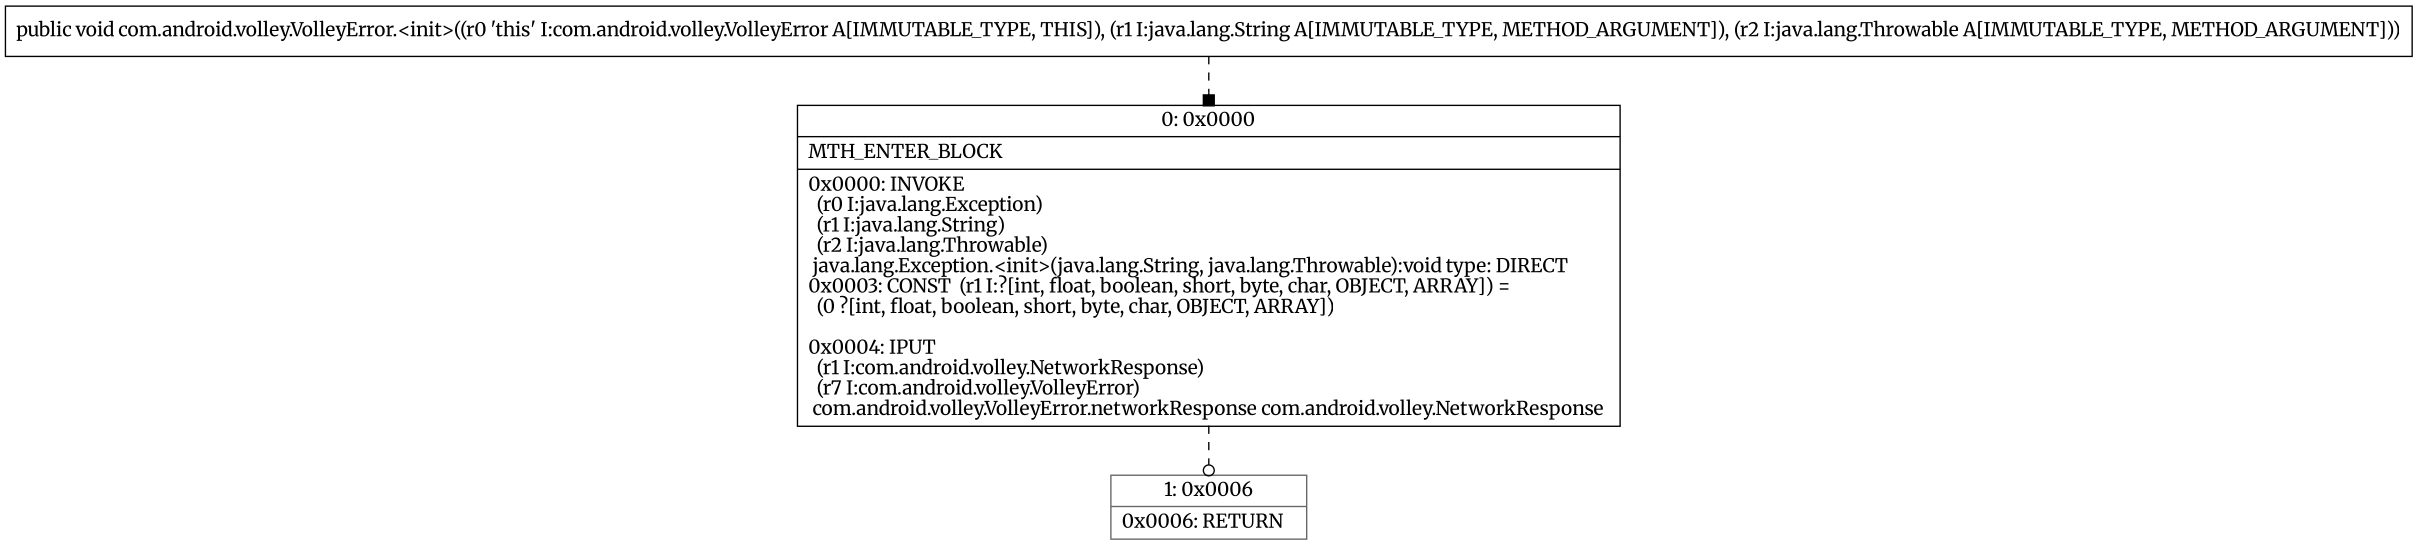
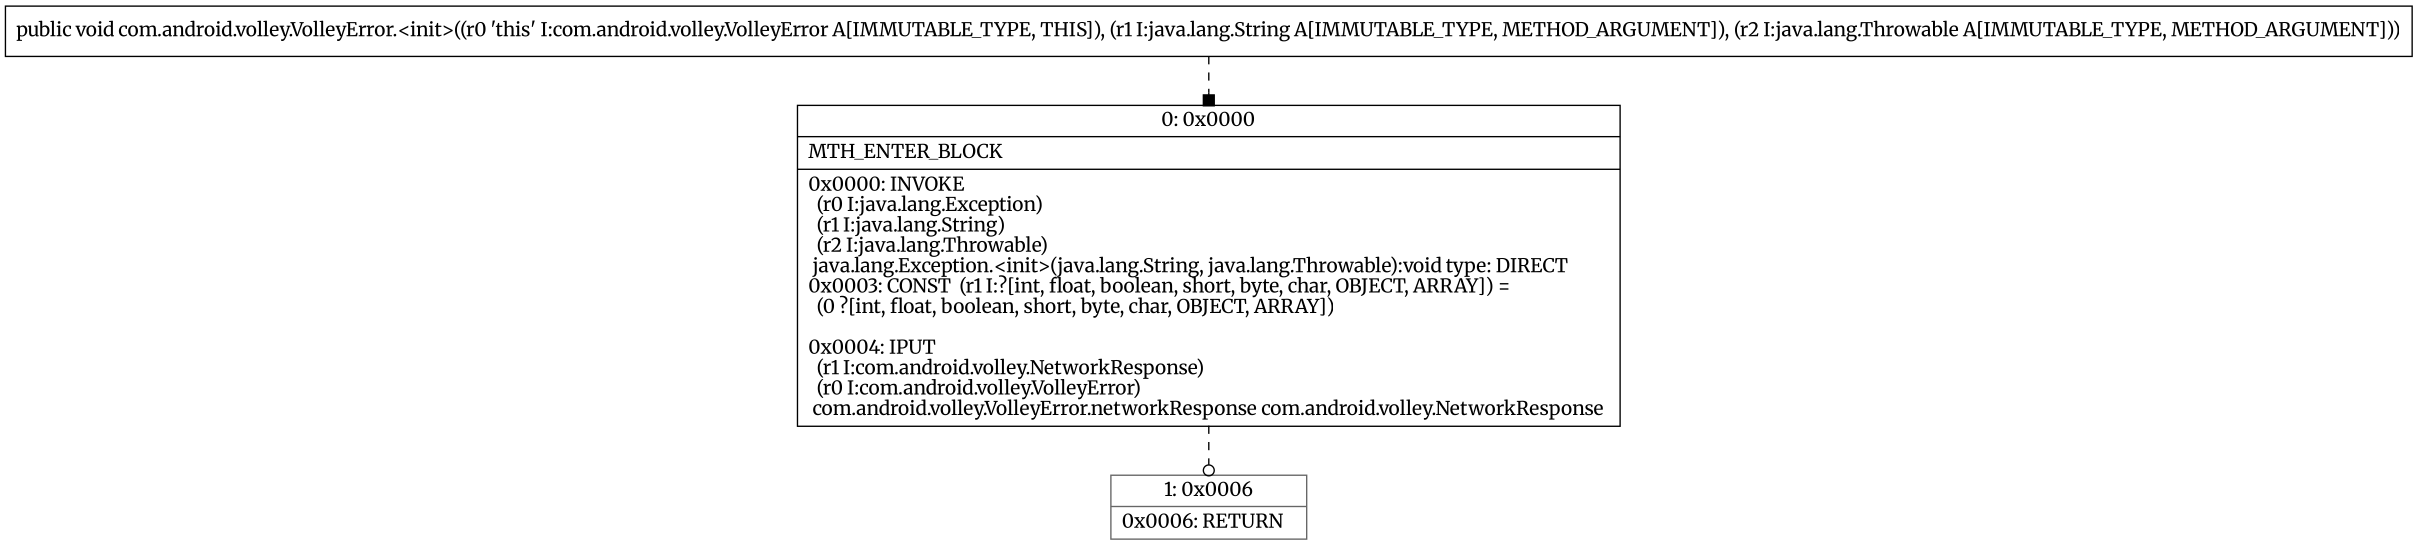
(974, 389) -> (975, 389)
